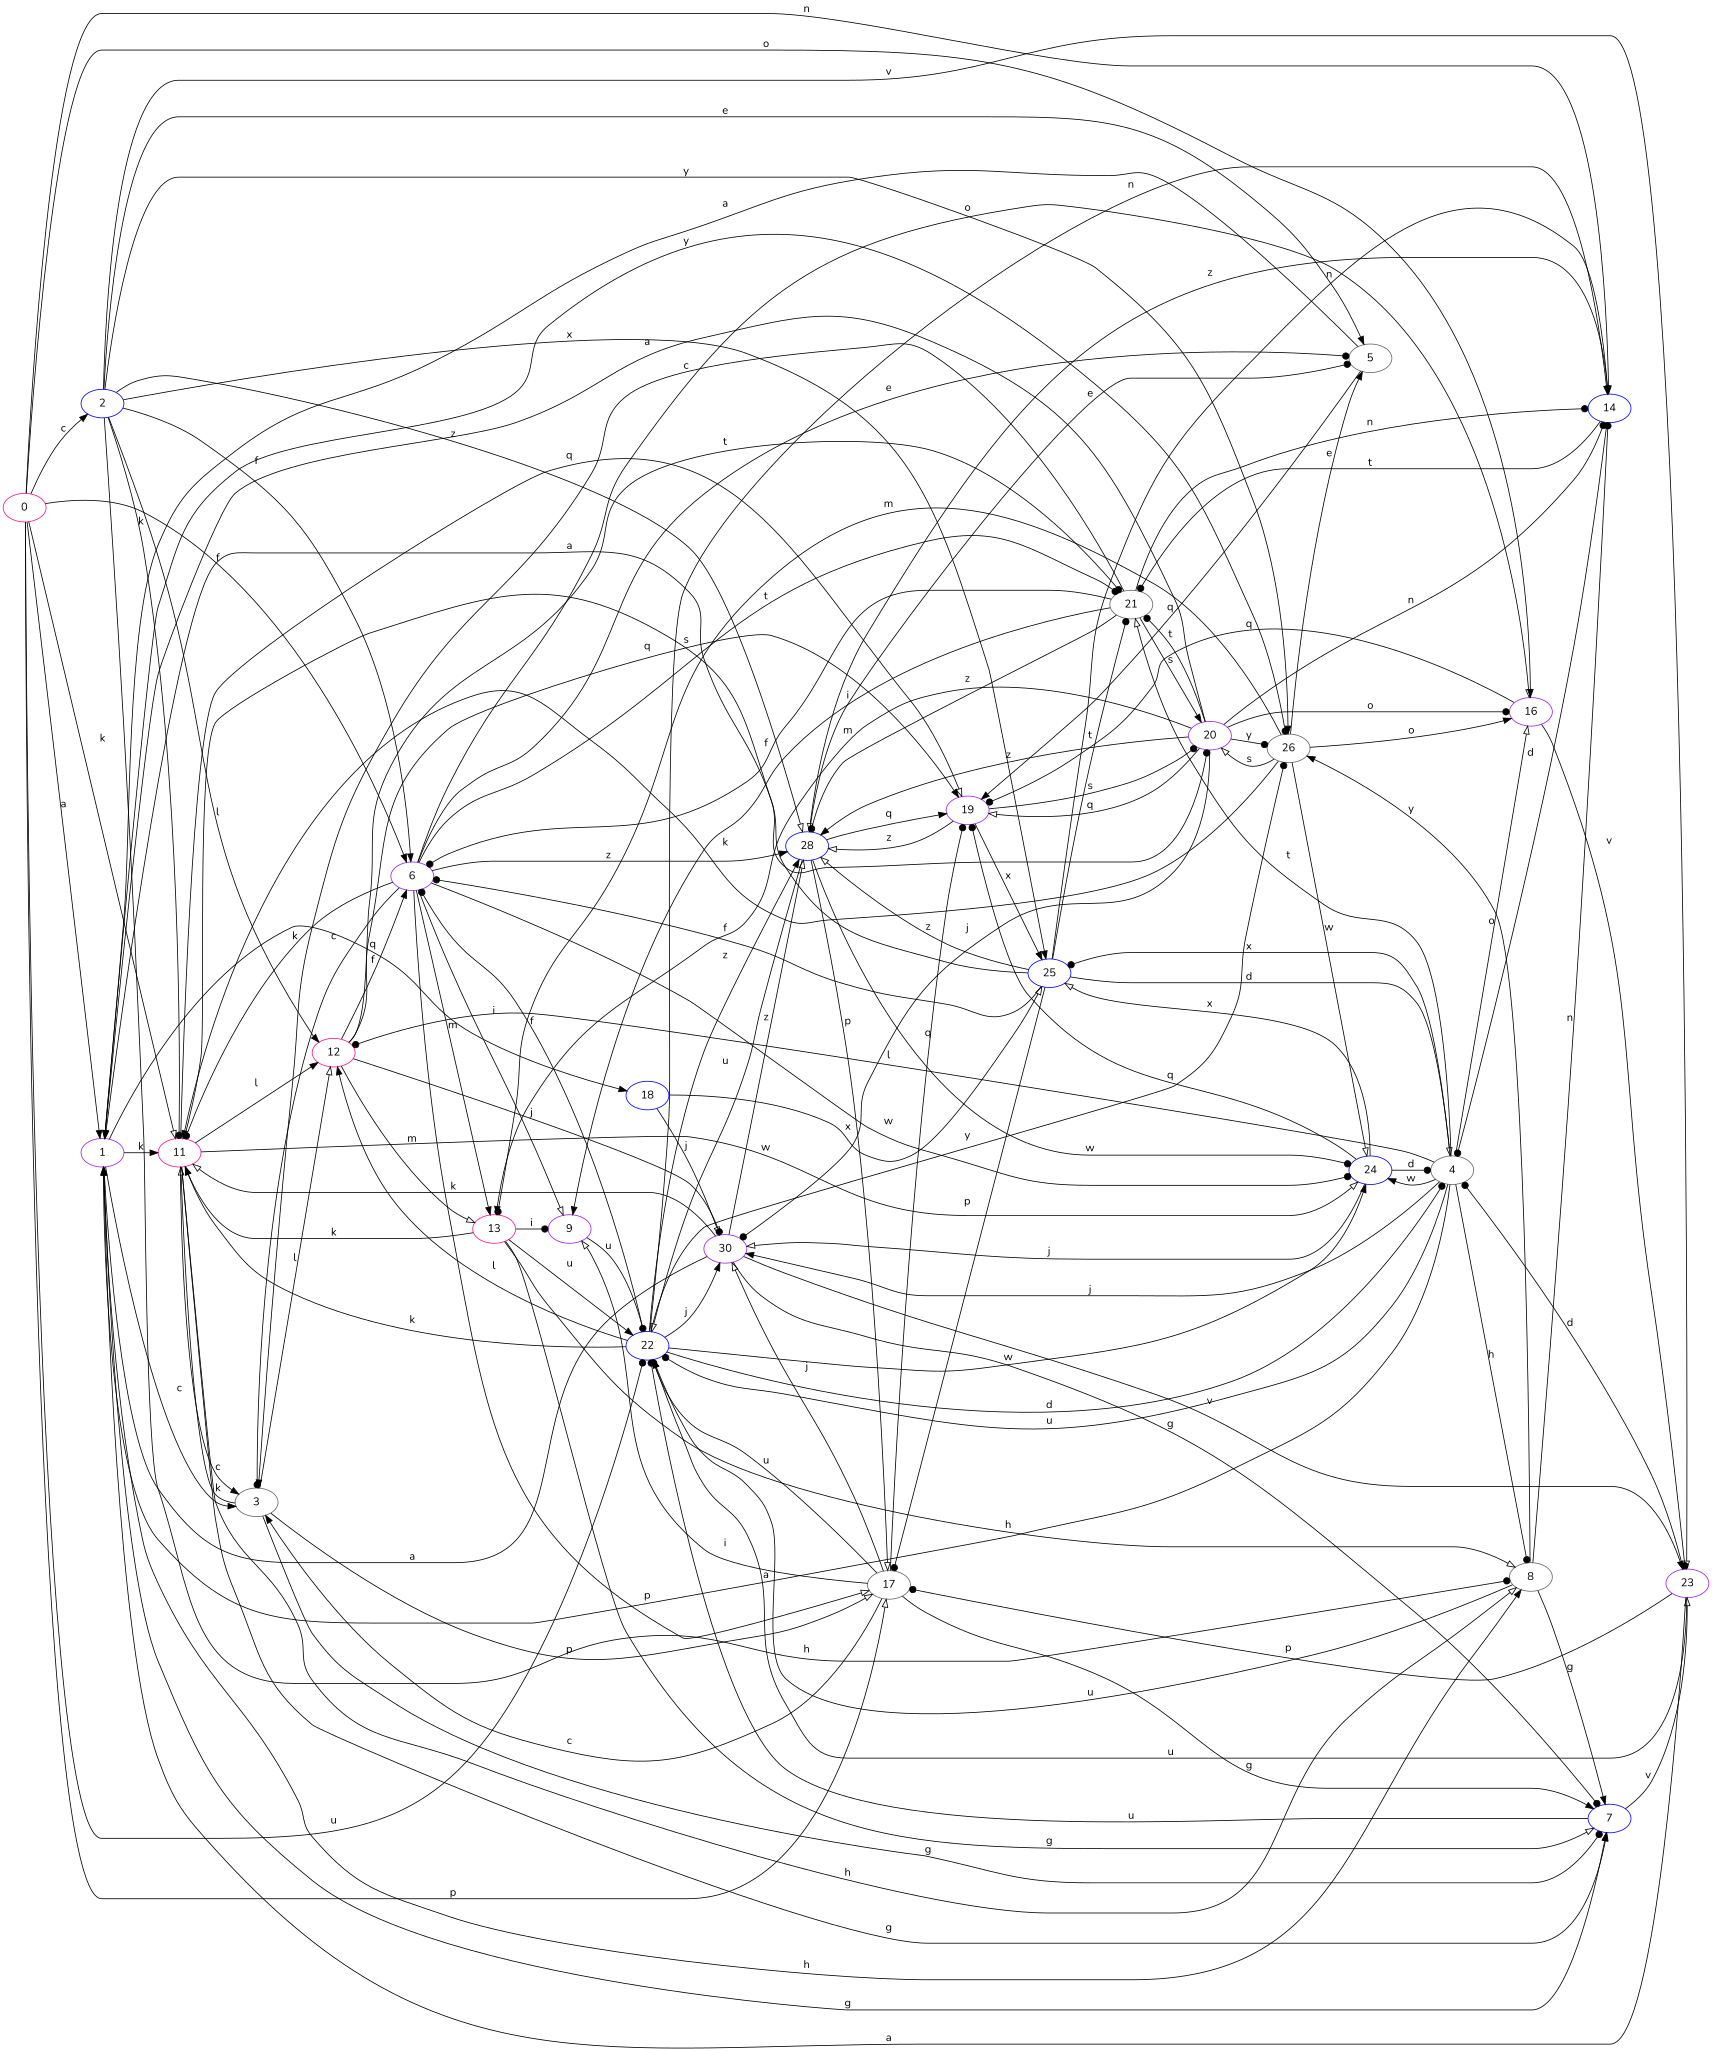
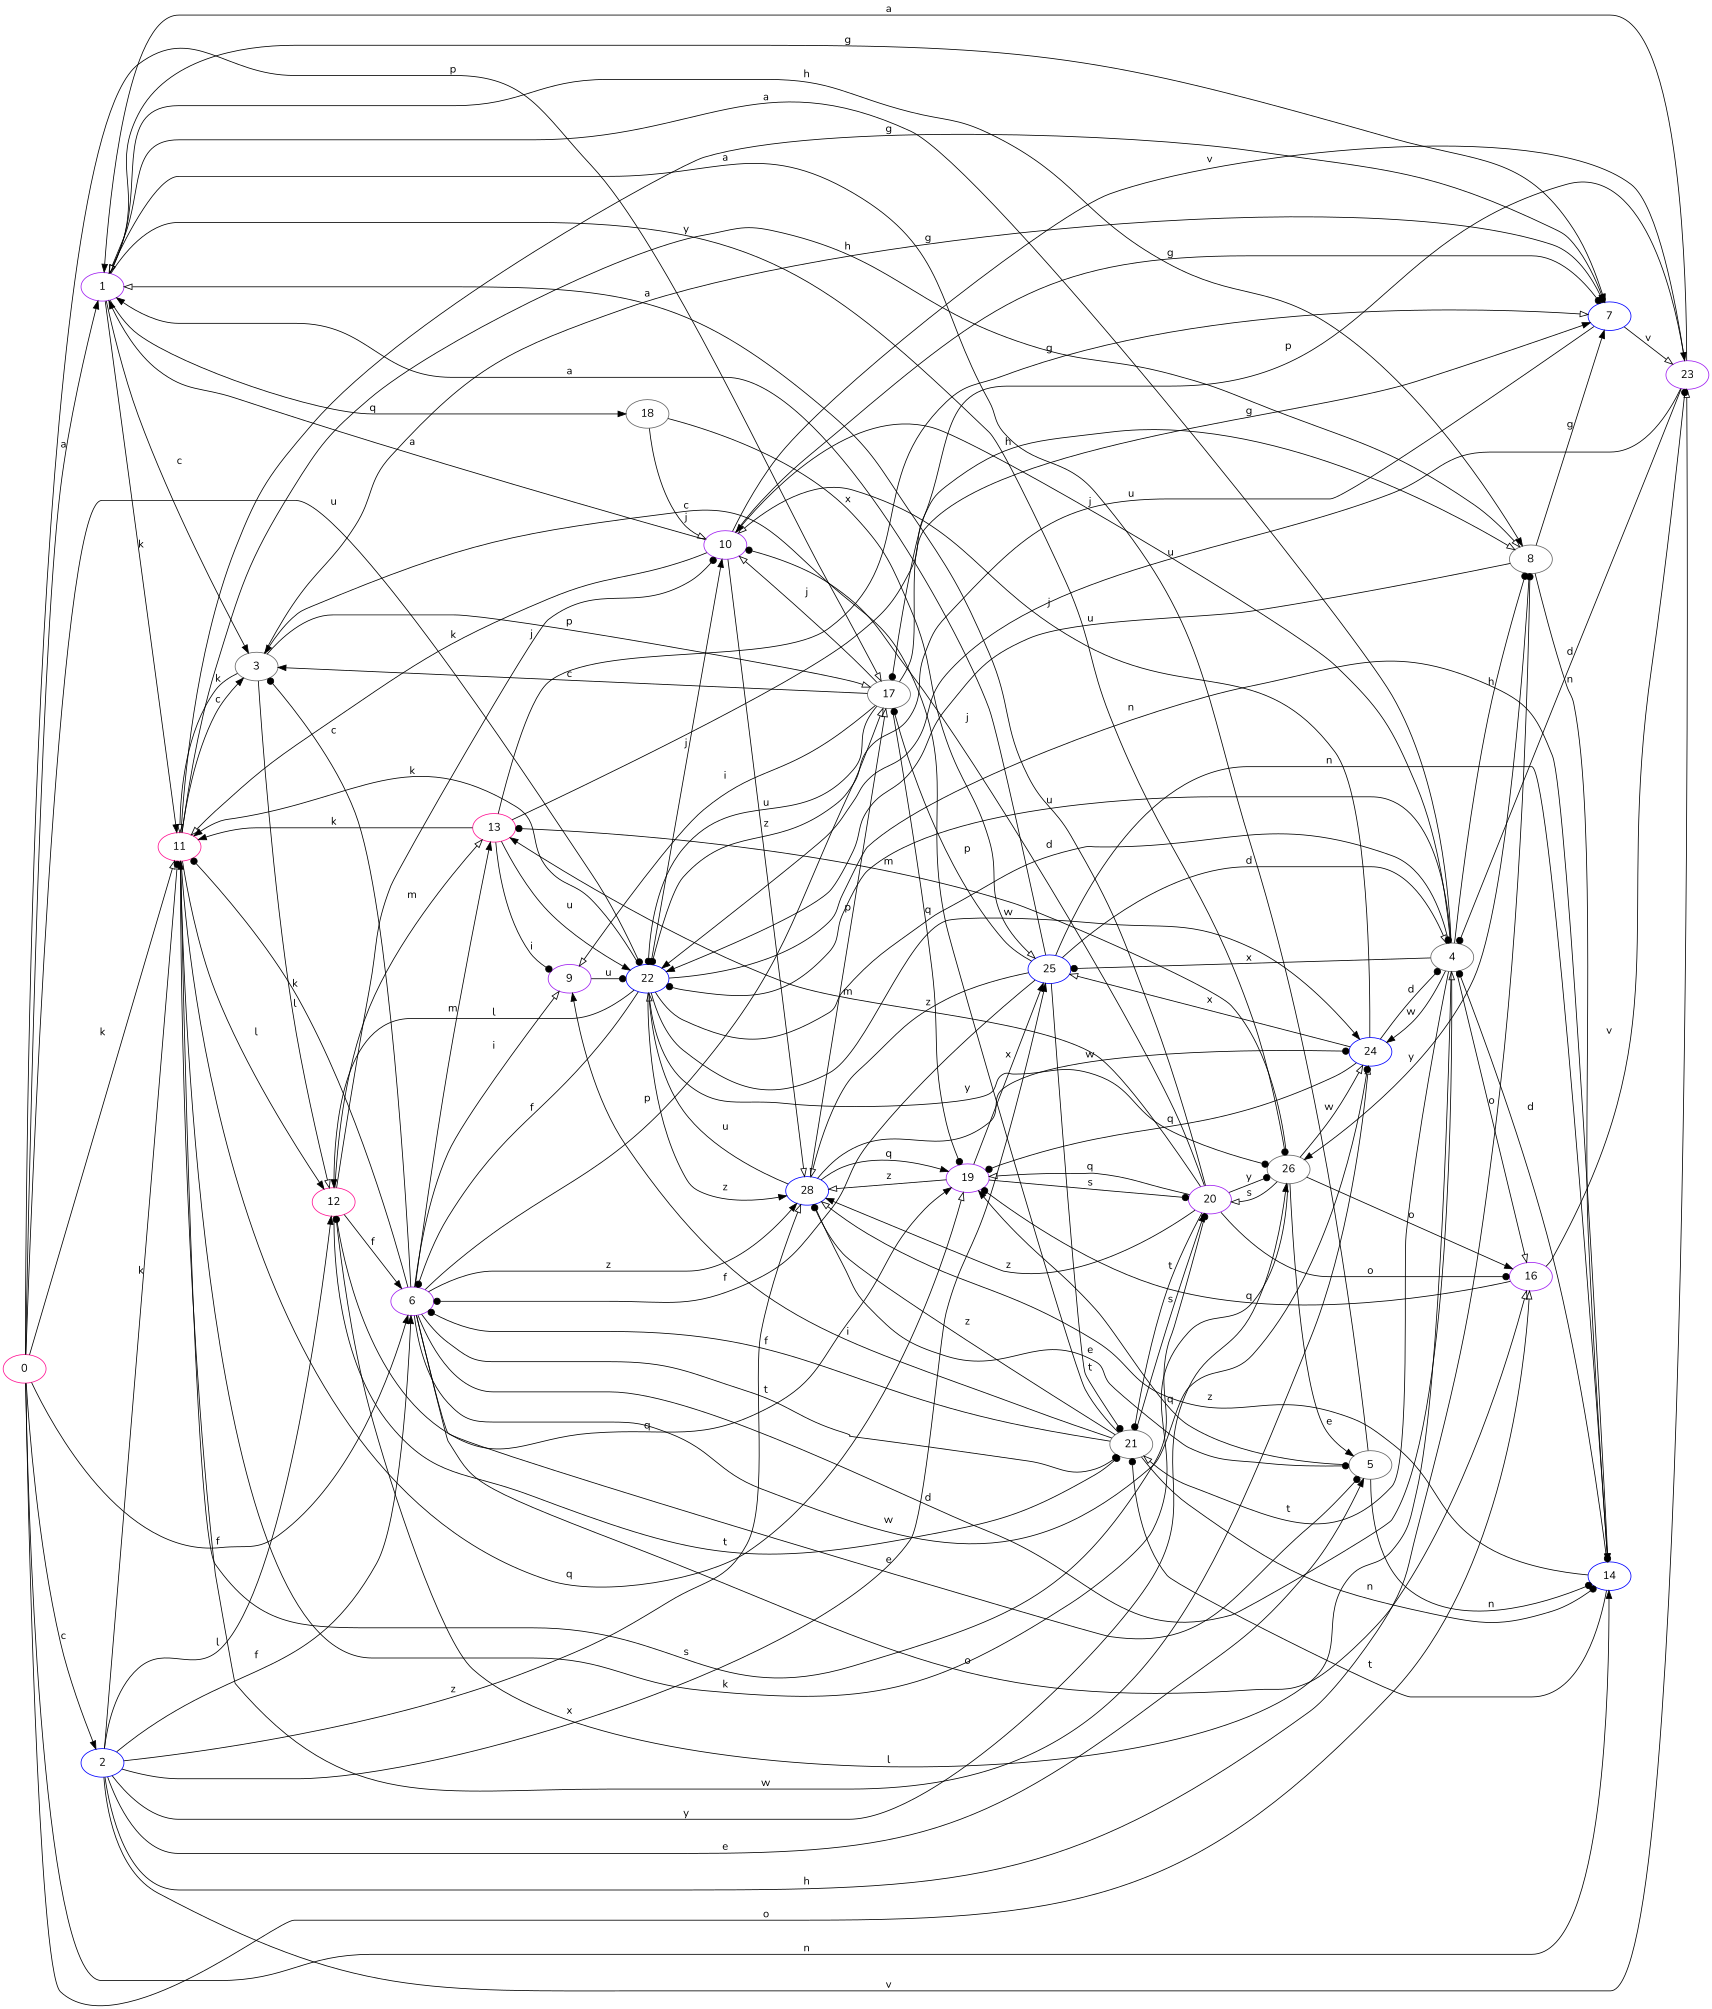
(778, 50) -> (656, 1920)
(1431, 597) -> (1437, 1604)
(647, 1096) -> (647, 414)
(725, 1249) -> (725, 545)
none -> (1149, 1617)
